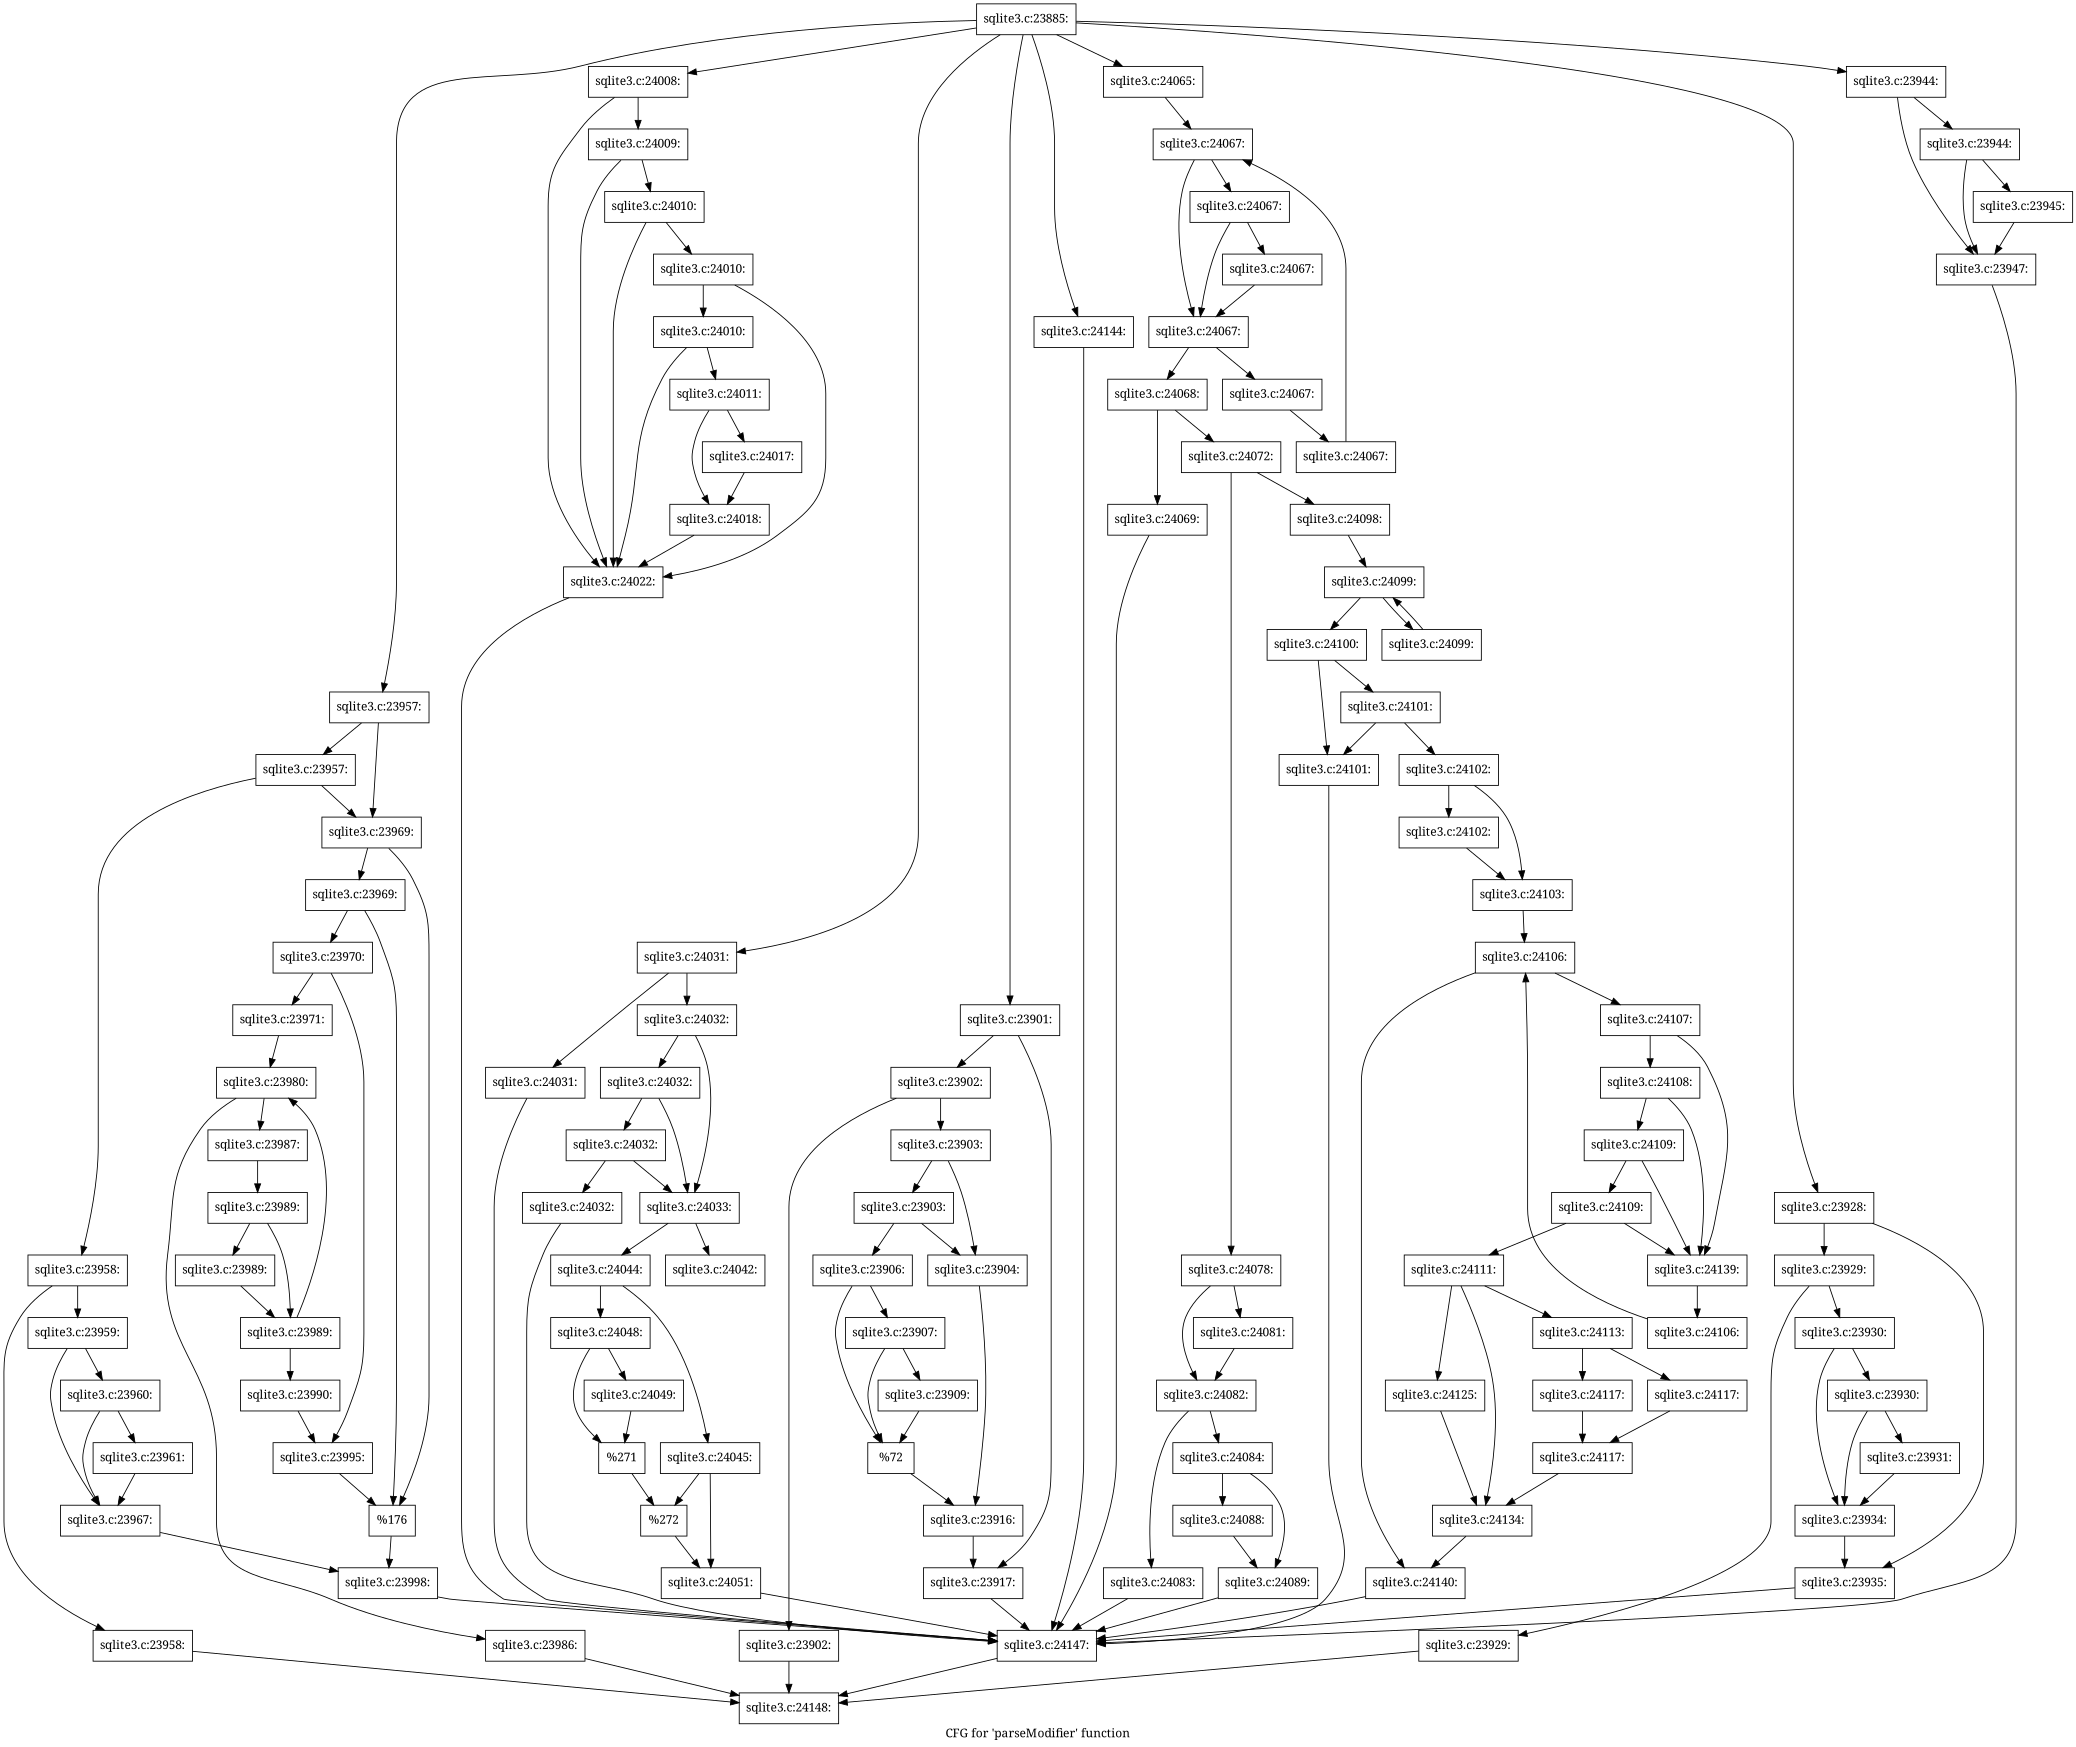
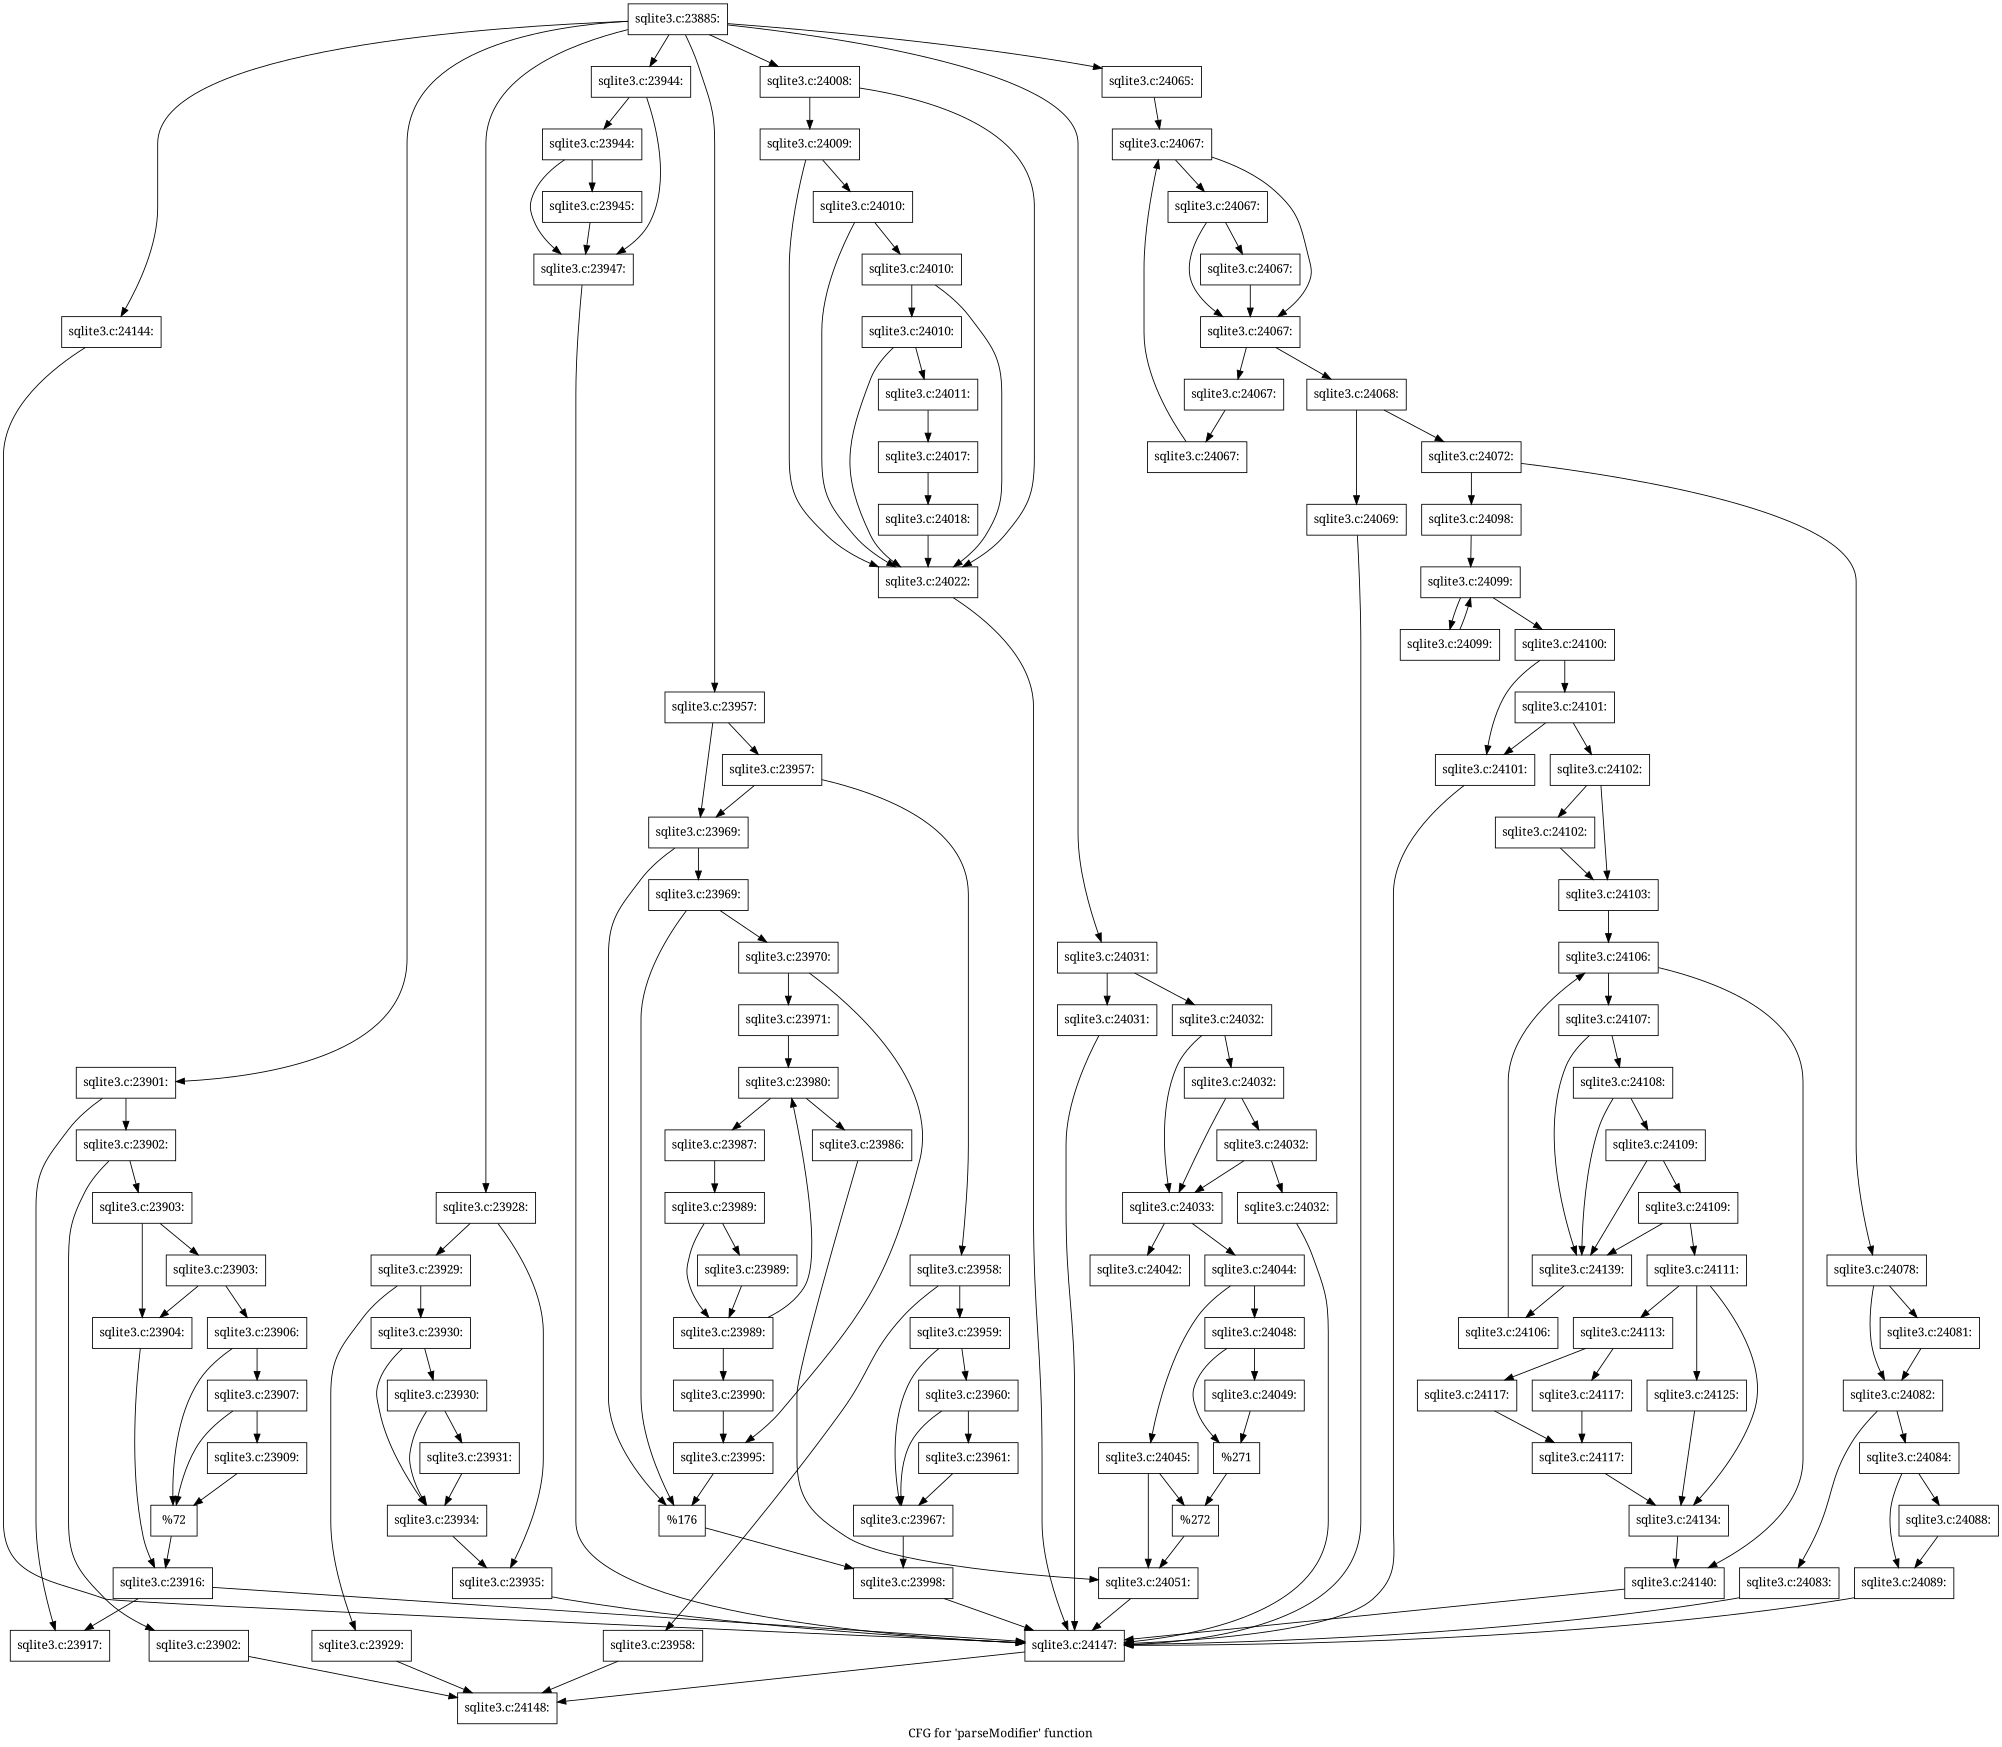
(692, 453) -> none
(1007, 1612) -> (614, 1614)
(658, 1676) -> (799, 1479)
